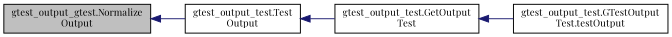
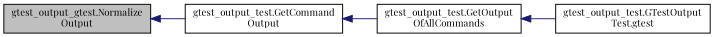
(243, 19) -> (264, 19)
(407, 19) -> (449, 19)
(591, 19) -> (633, 19)
